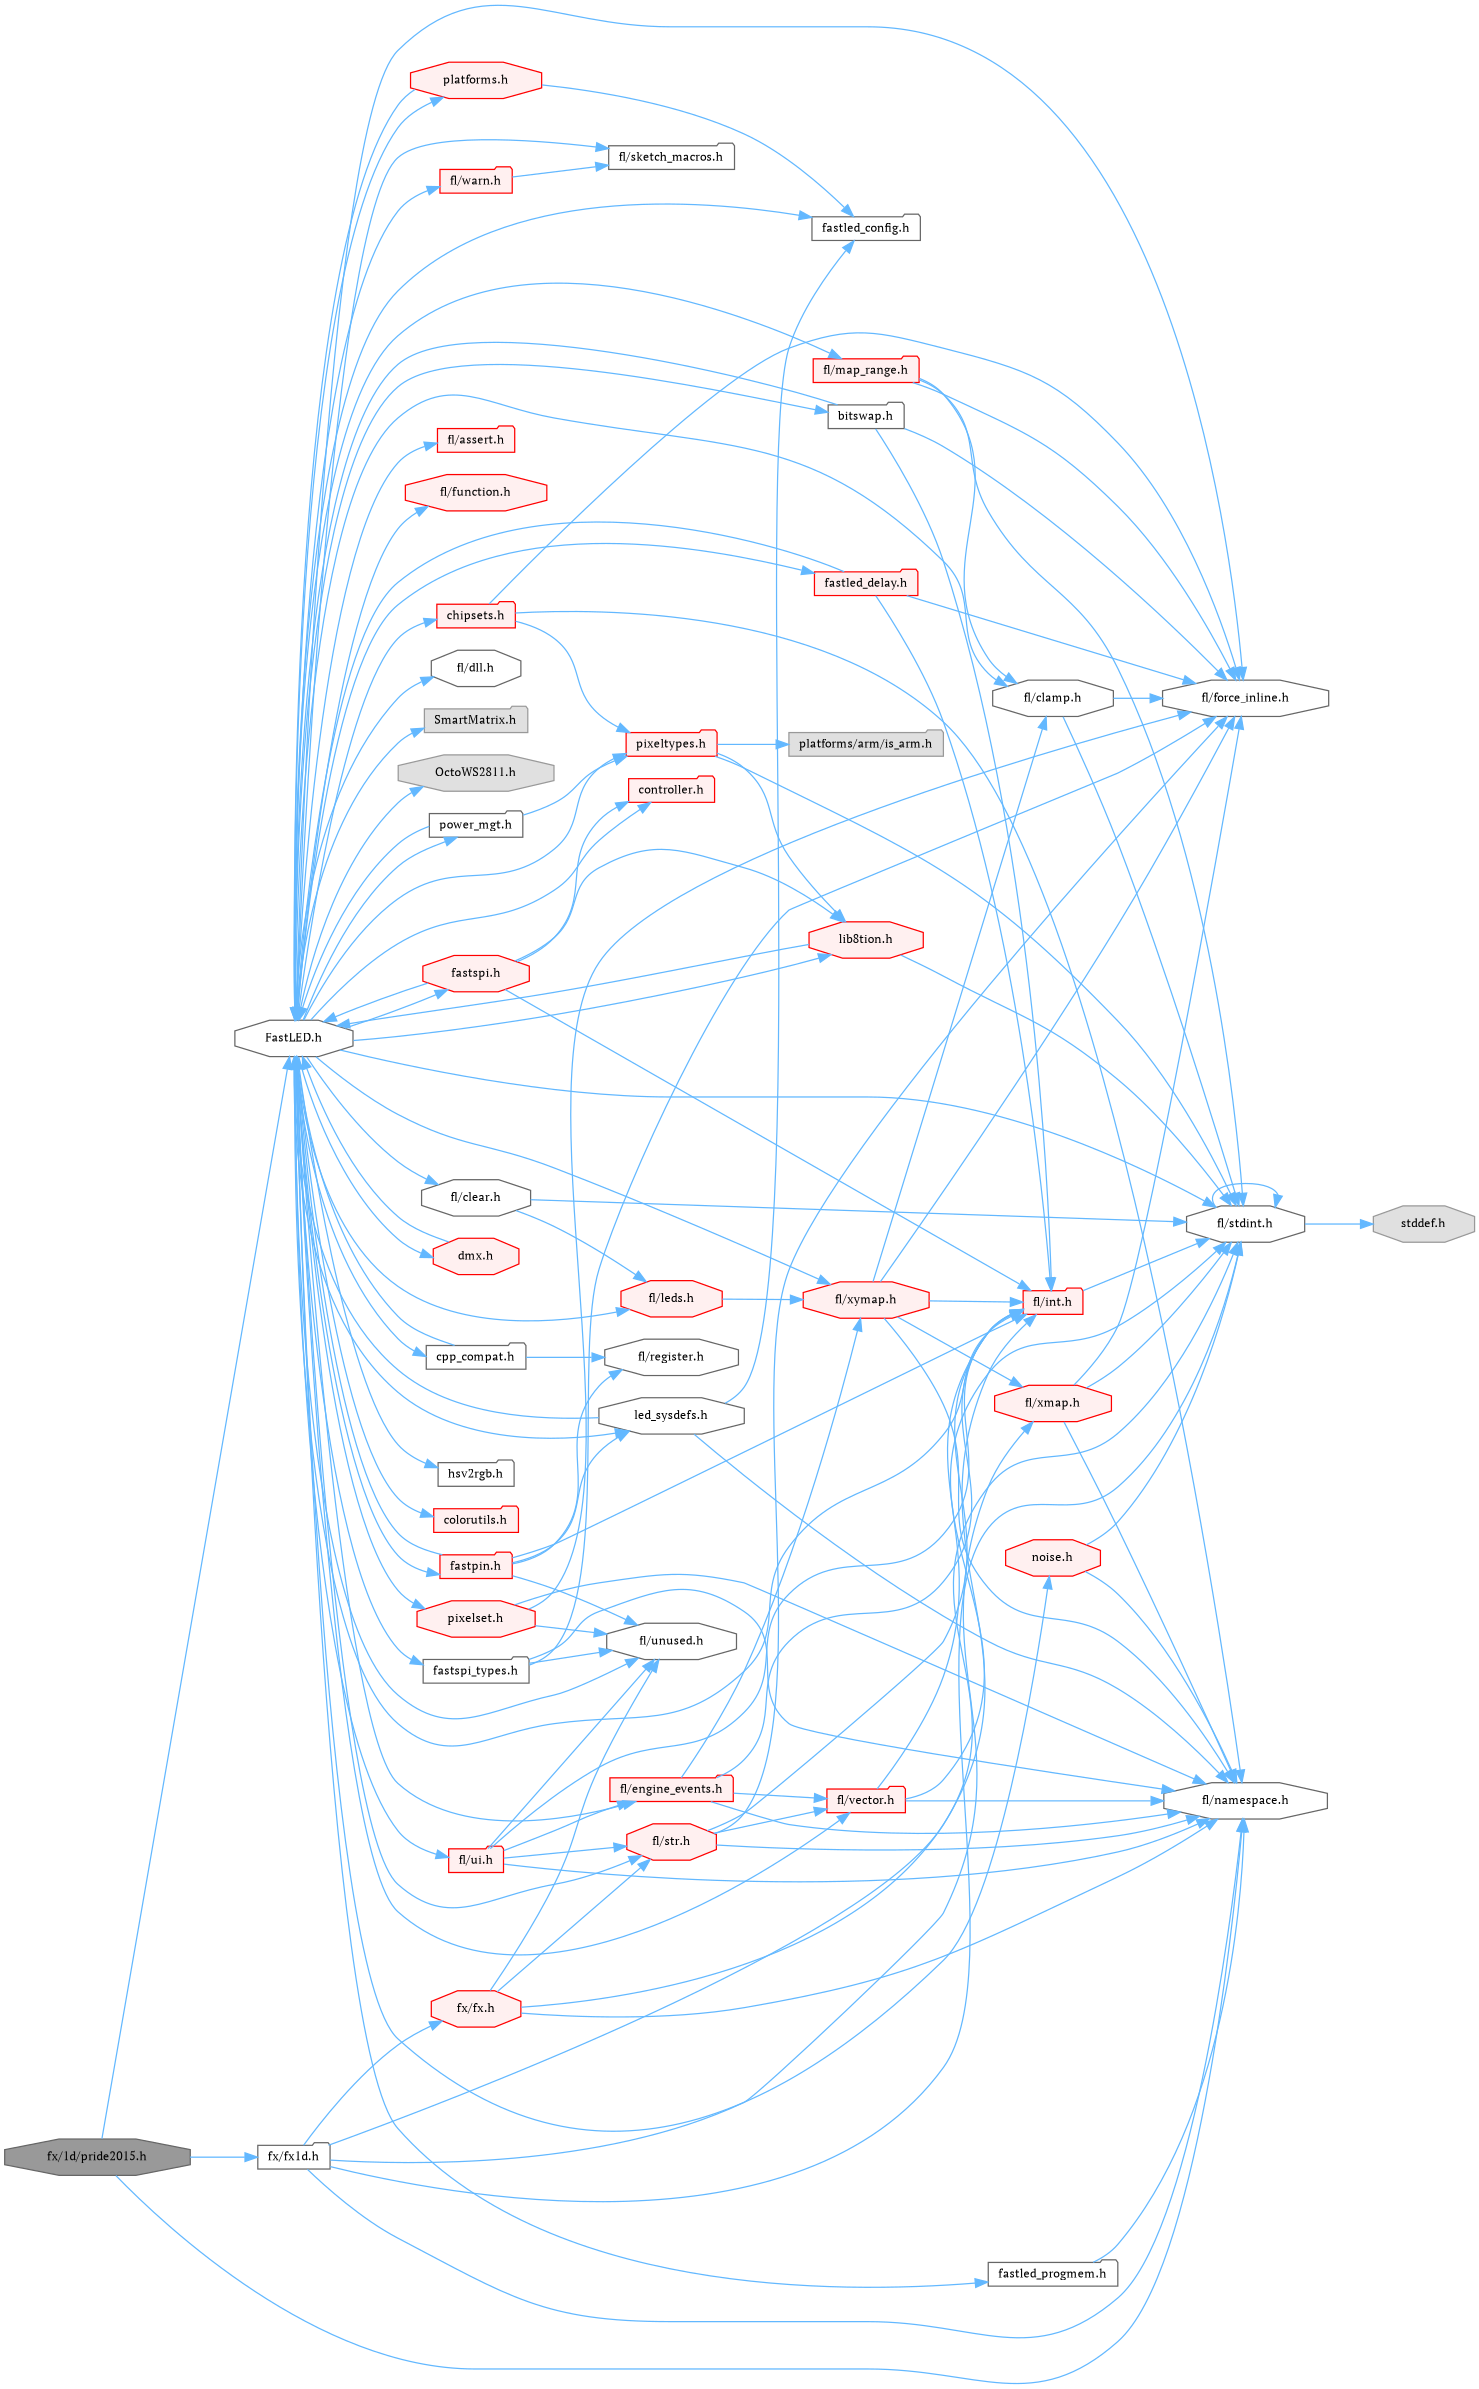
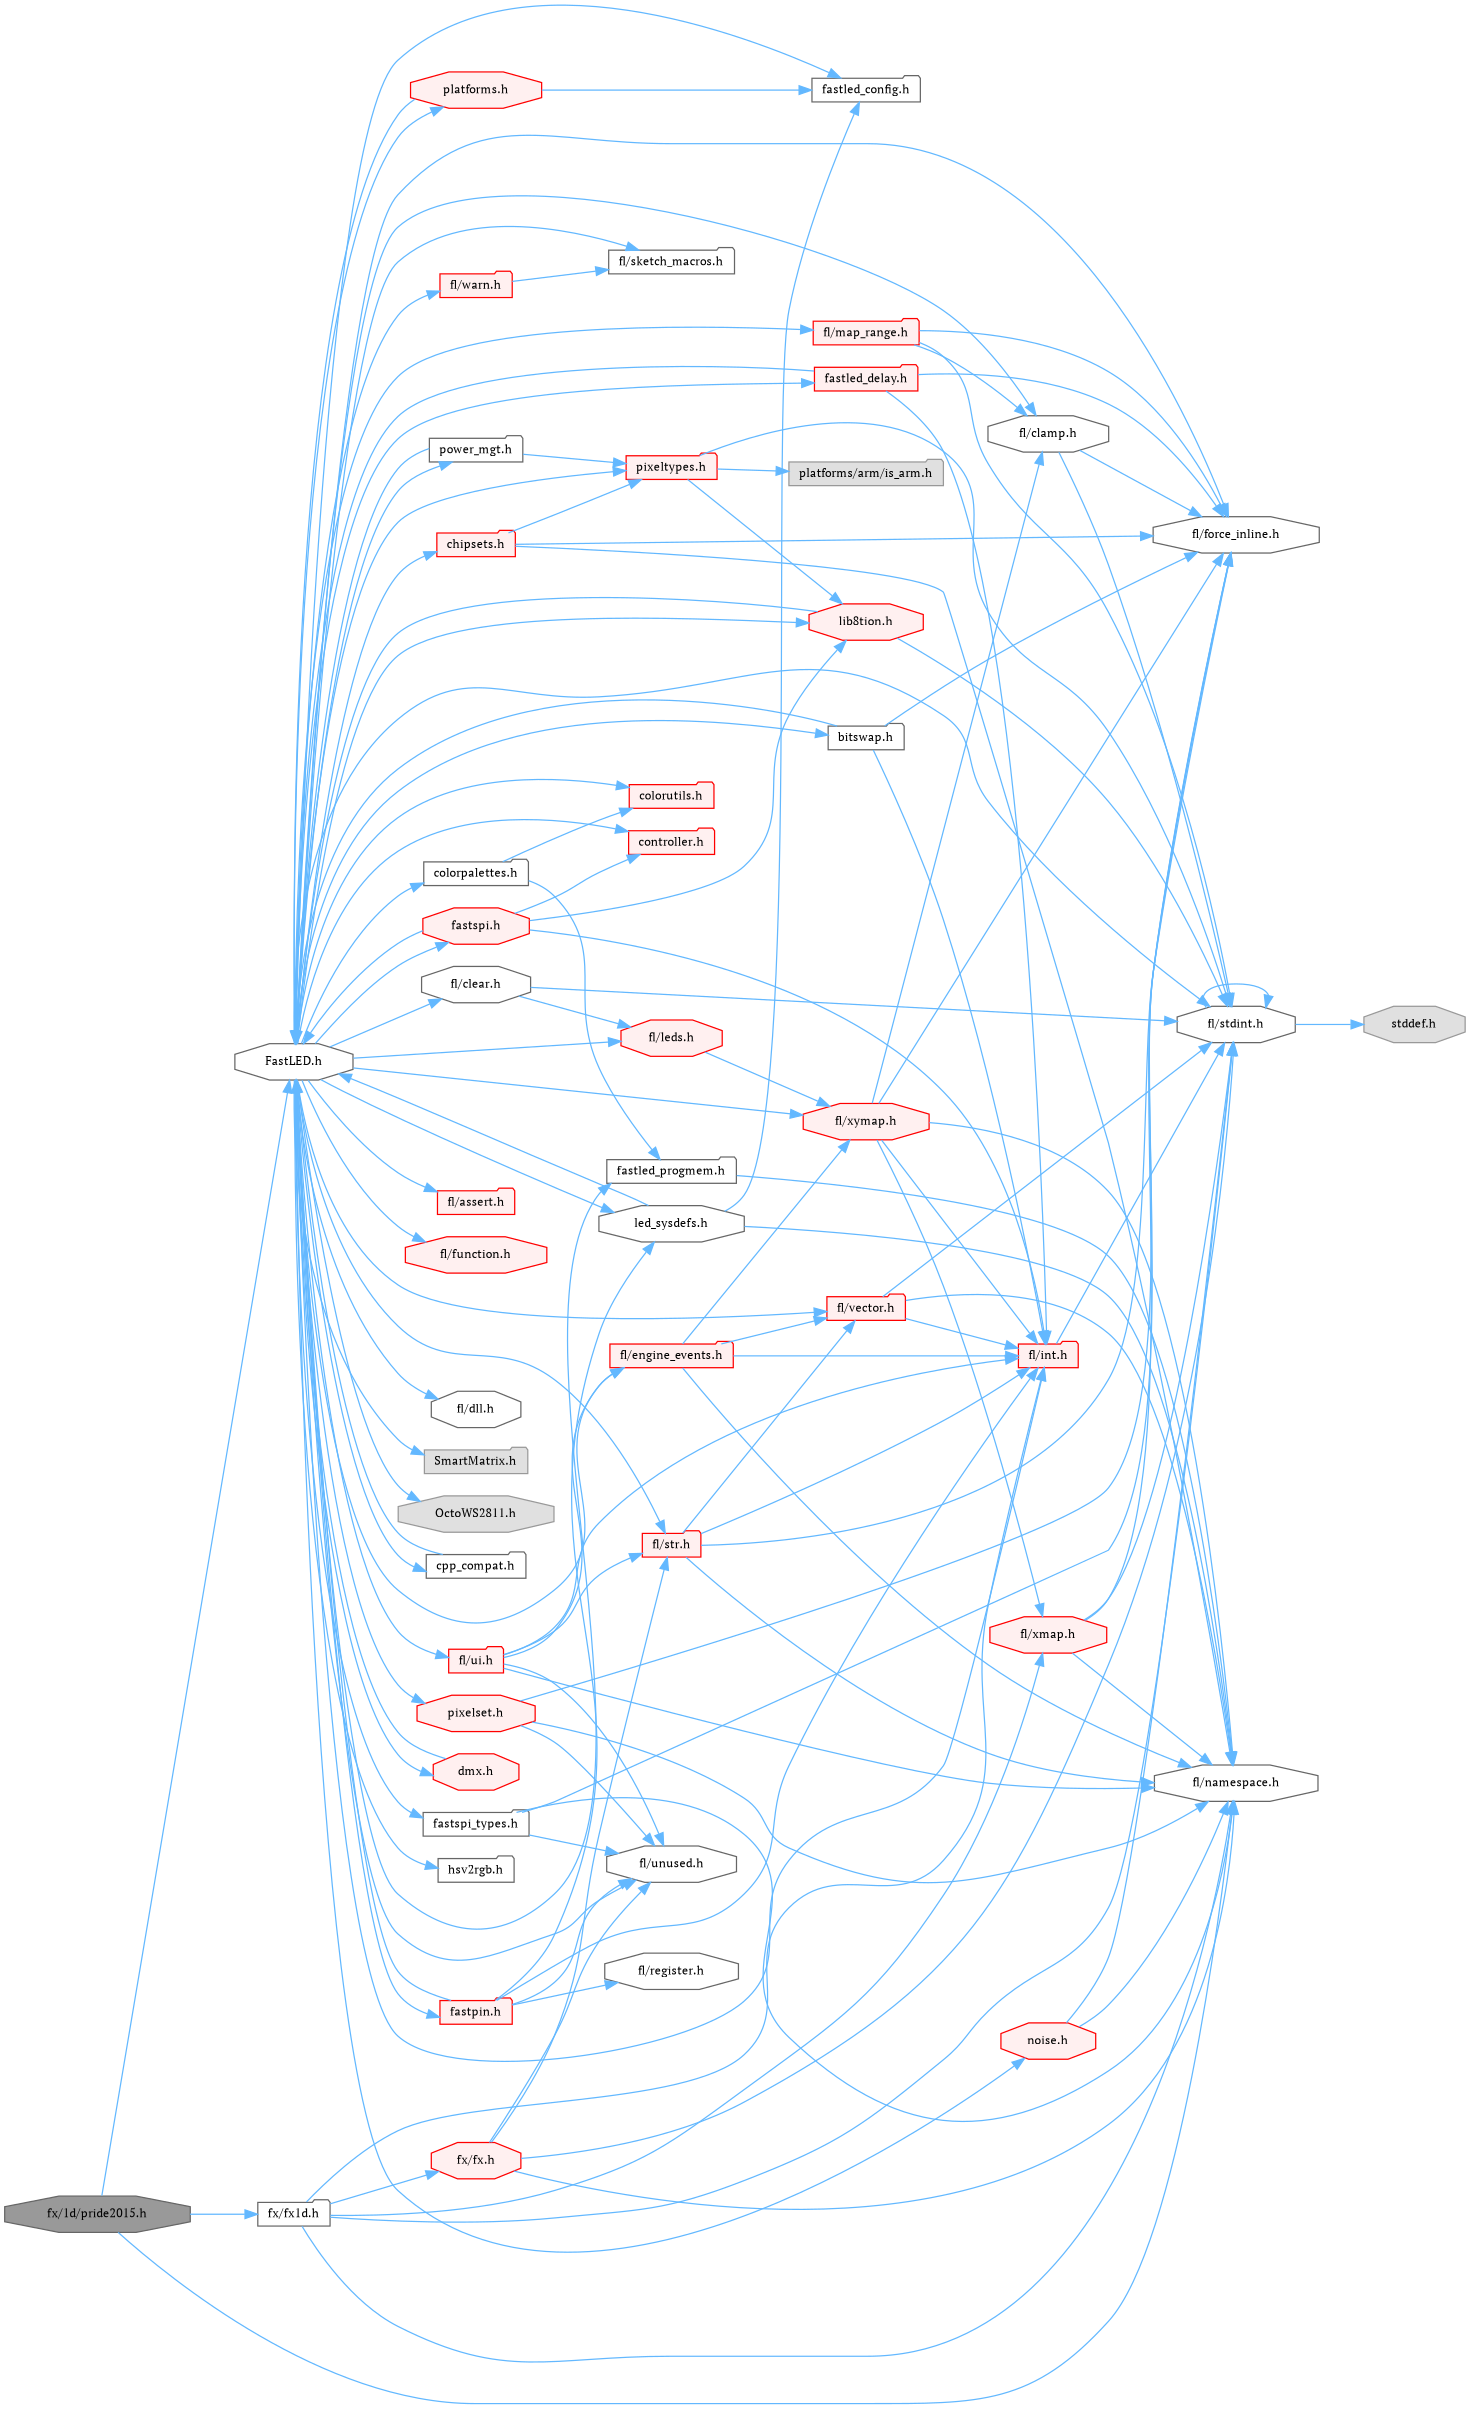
none -> (476, 874)
(559, 1357) -> none
(672, 1842) -> (672, 1545)
